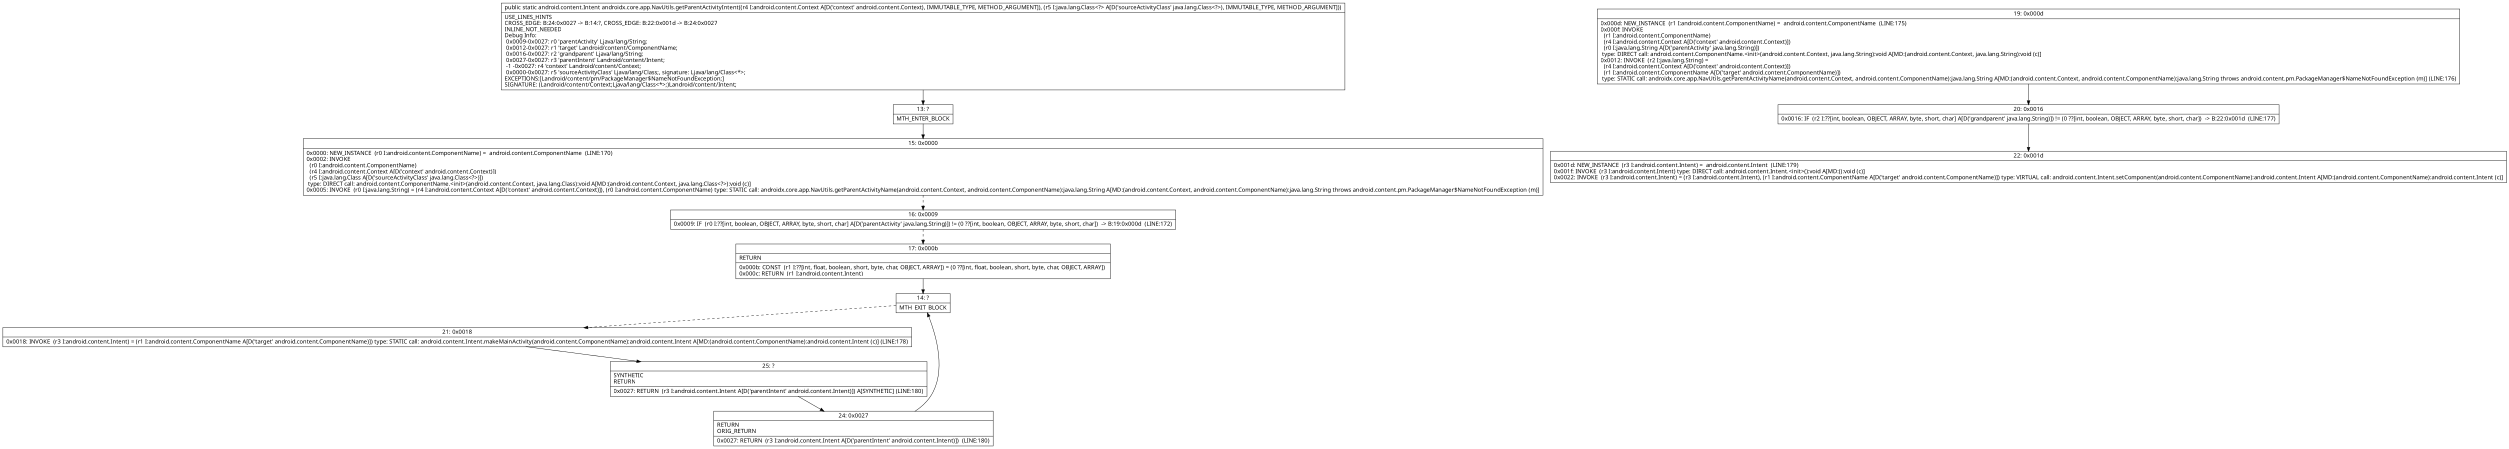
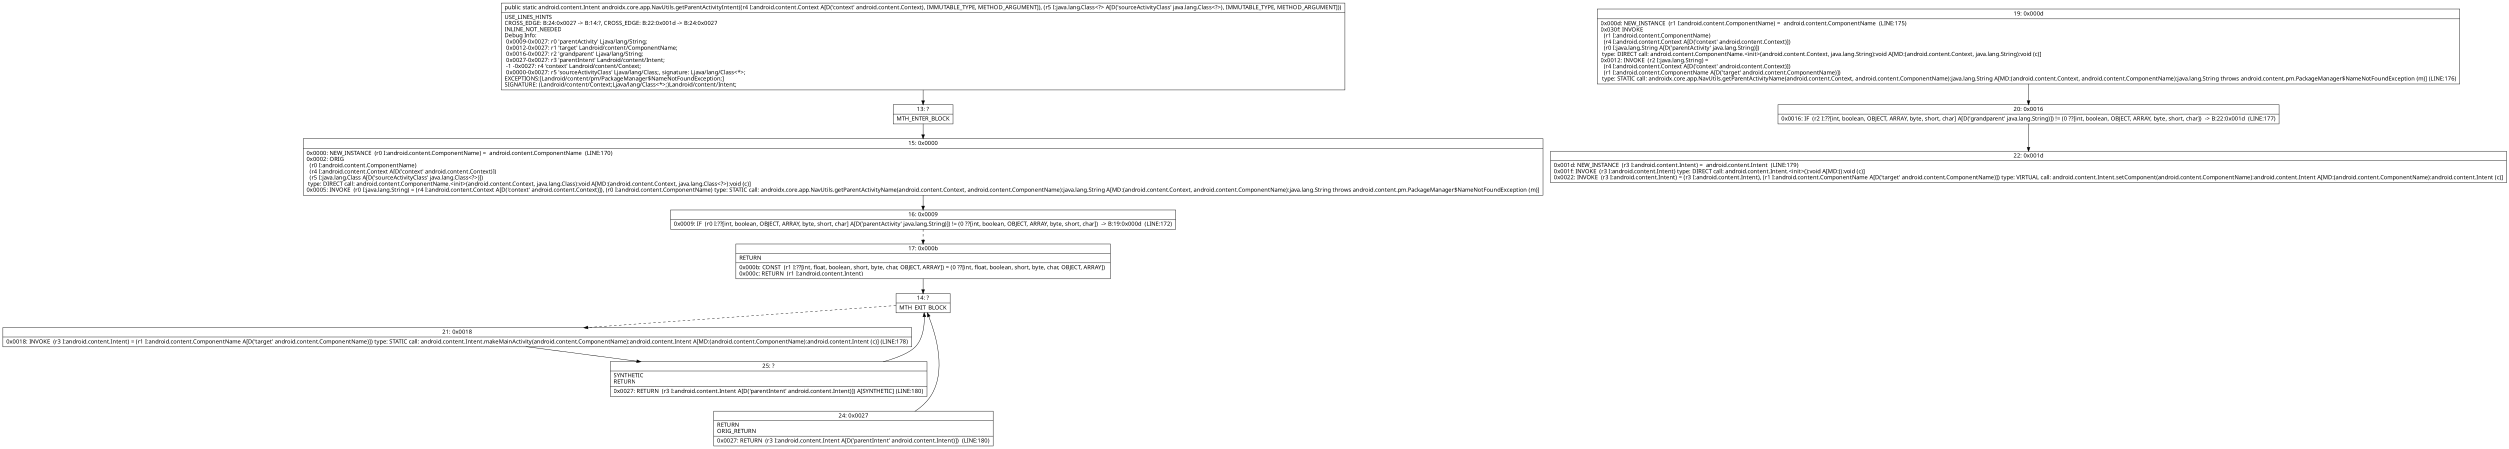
(1624, 30) -> (1624, 30)
(330, 159) -> (327, 159)
(923, 201) -> (923, 201)
(809, 403) -> (914, 348)
